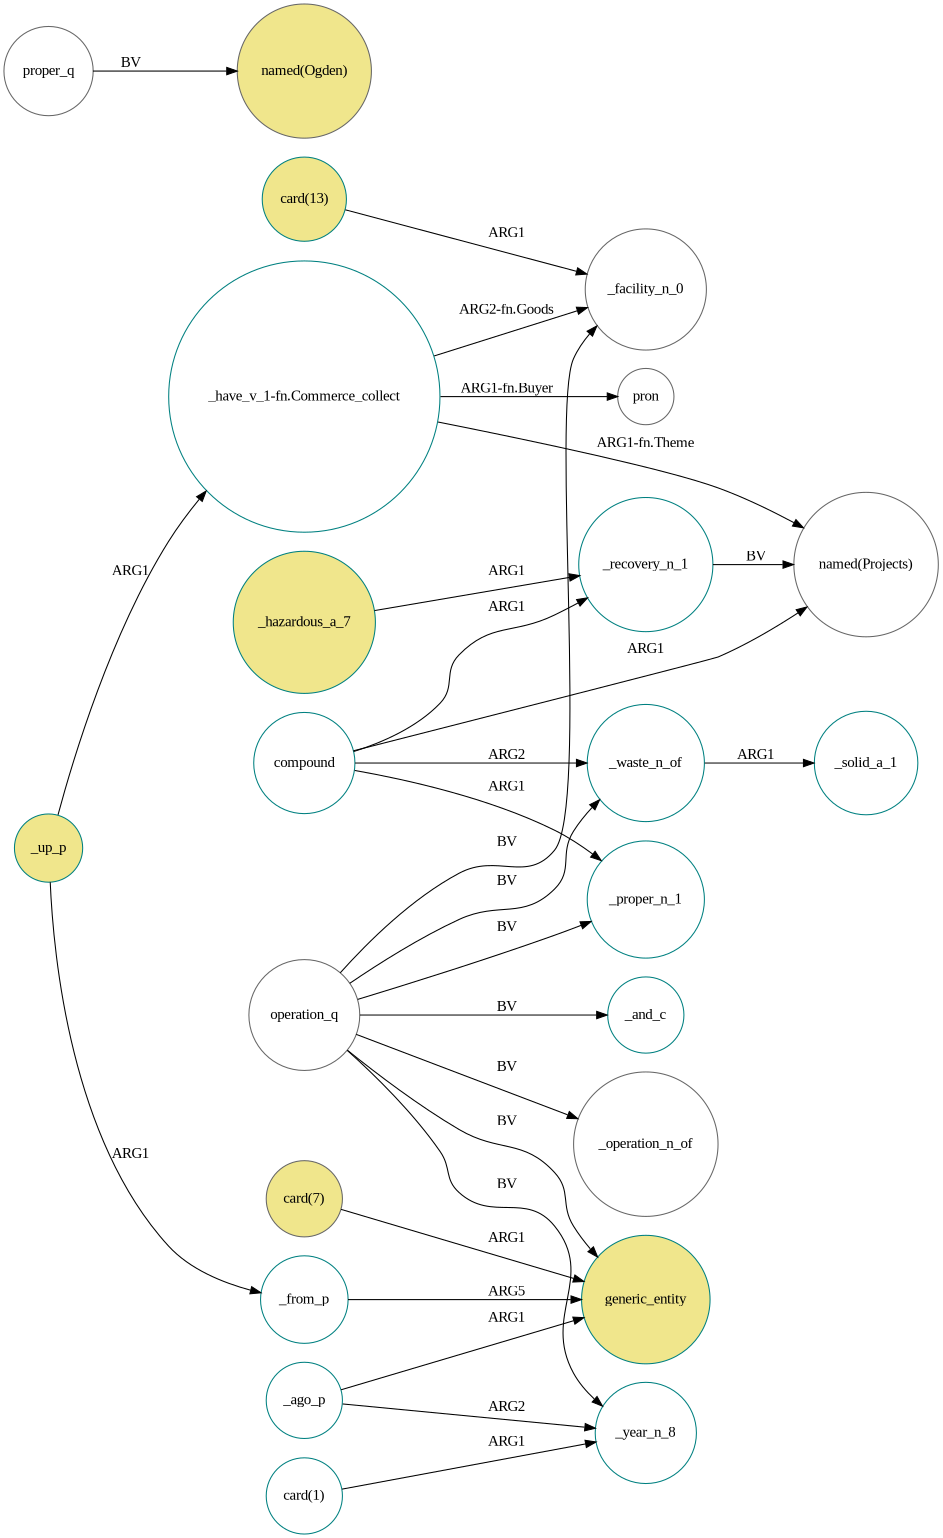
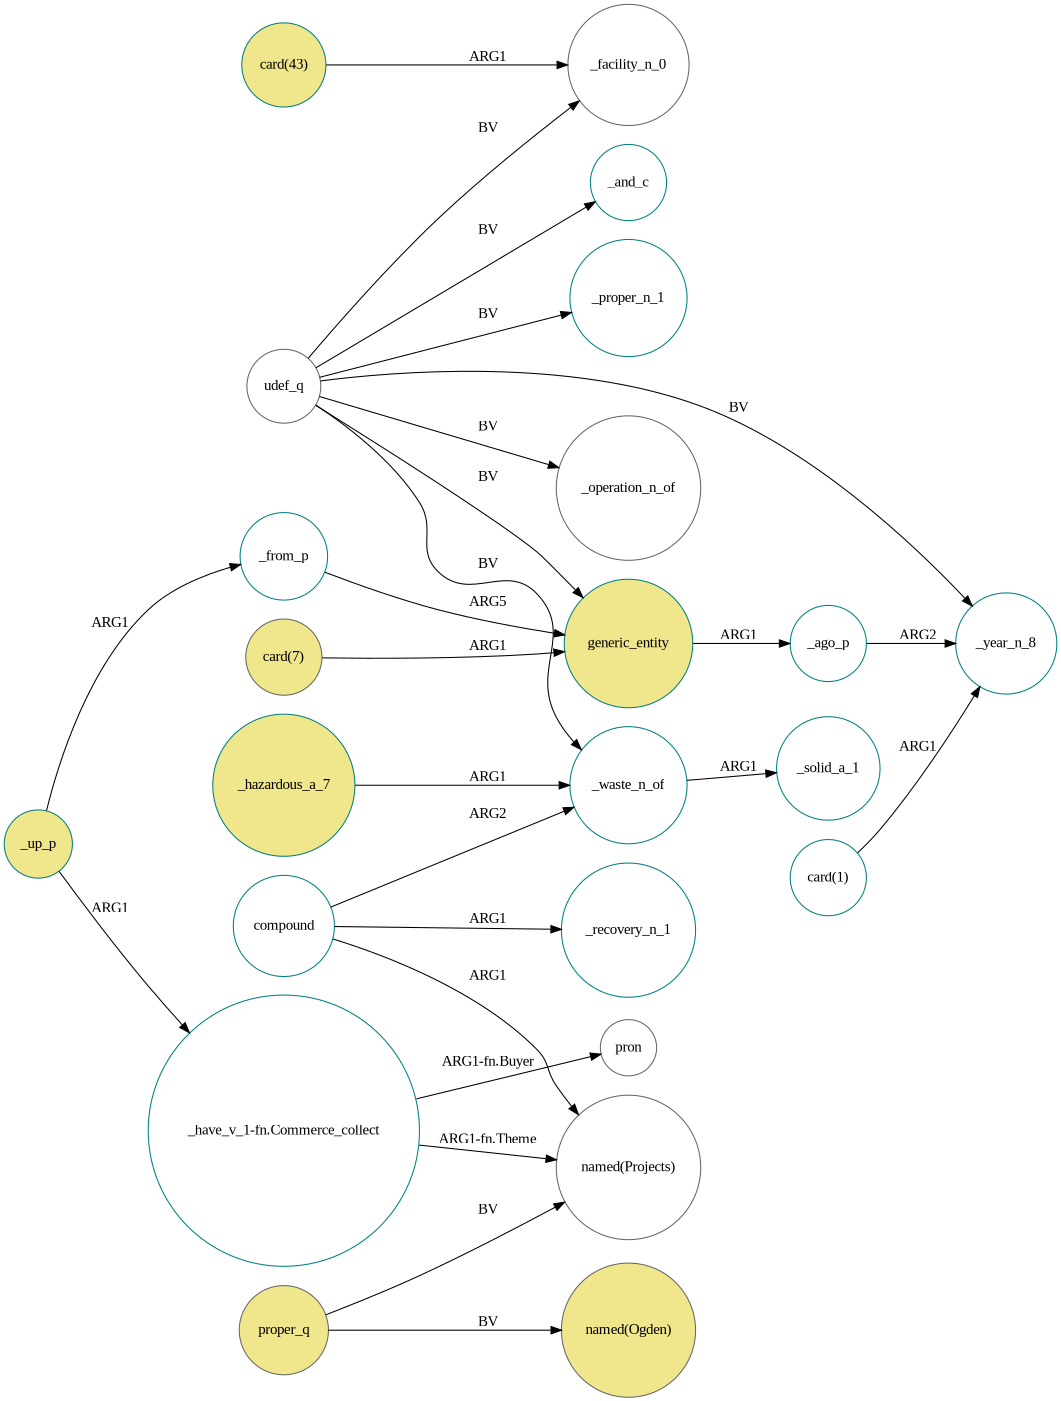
(49, 71) -> (284, 1330)
(304, 199) -> (284, 65)
(506, 333) -> none
(748, 565) -> (442, 1265)
(472, 594) -> (457, 785)
(478, 800) -> none
(304, 1015) -> (284, 386)
(457, 1355) -> (736, 643)
